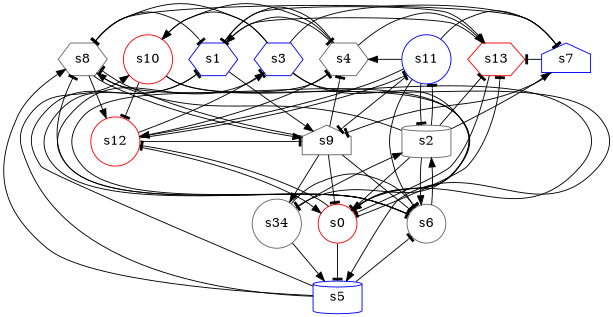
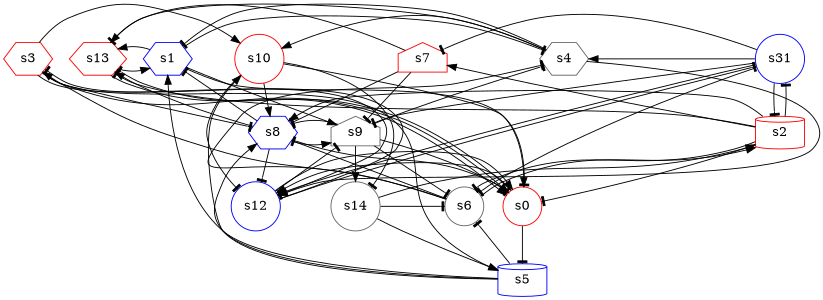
(422, 5) -> (386, 134)
(83, 59) -> (273, 133)
(279, 59) -> (28, 59)
(426, 59) -> (780, 59)
(566, 59) -> (423, 59)
(93, 86) -> (268, 156)
none -> (266, 95)
none -> (200, 110)
(115, 142) -> (256, 206)
(426, 142) -> (780, 133)
(56, 167) -> (381, 90)
(449, 167) -> (314, 101)
(263, 175) -> (400, 163)
(420, 177) -> (616, 160)
(99, 194) -> (205, 210)
(277, 224) -> (356, 206)
